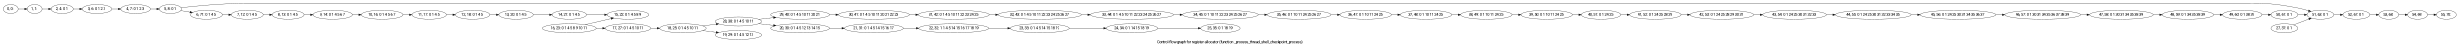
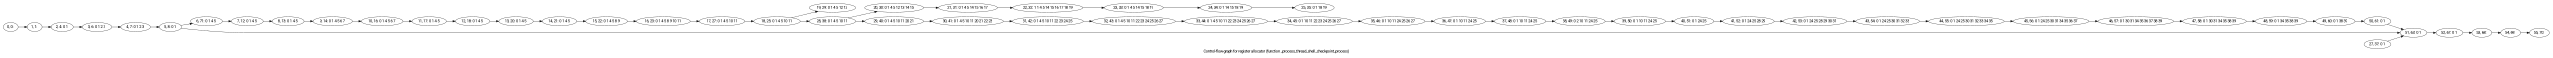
(1486, 15) -> (1580, 21)
(598, 22) -> (631, 21)
